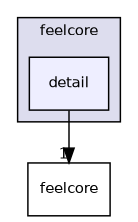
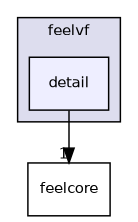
(69, 32) -> (69, 32)
